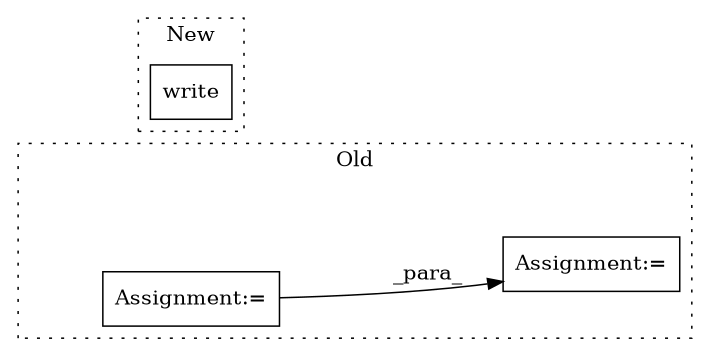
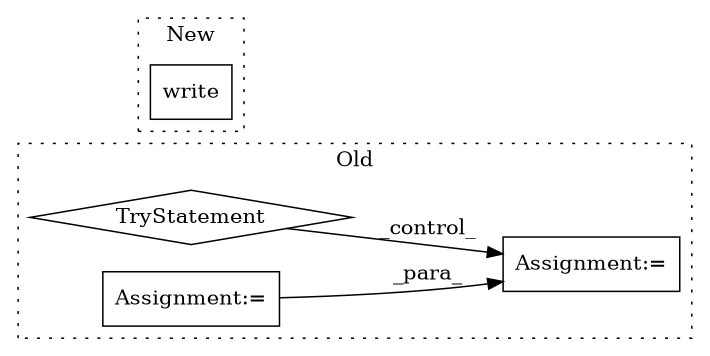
none -> (191, 217)
